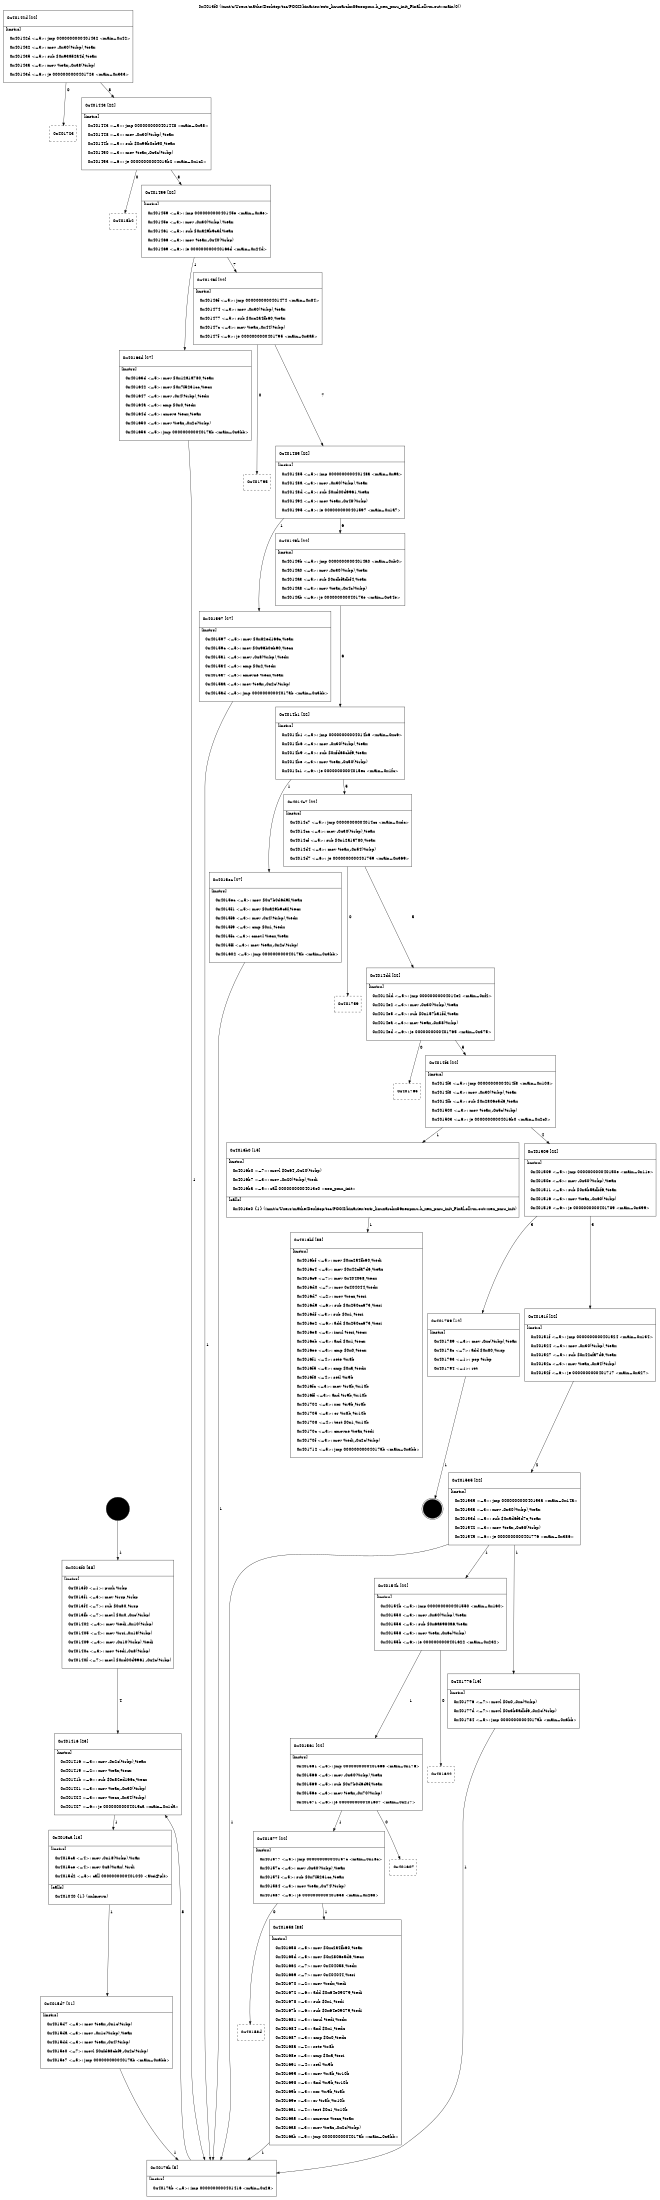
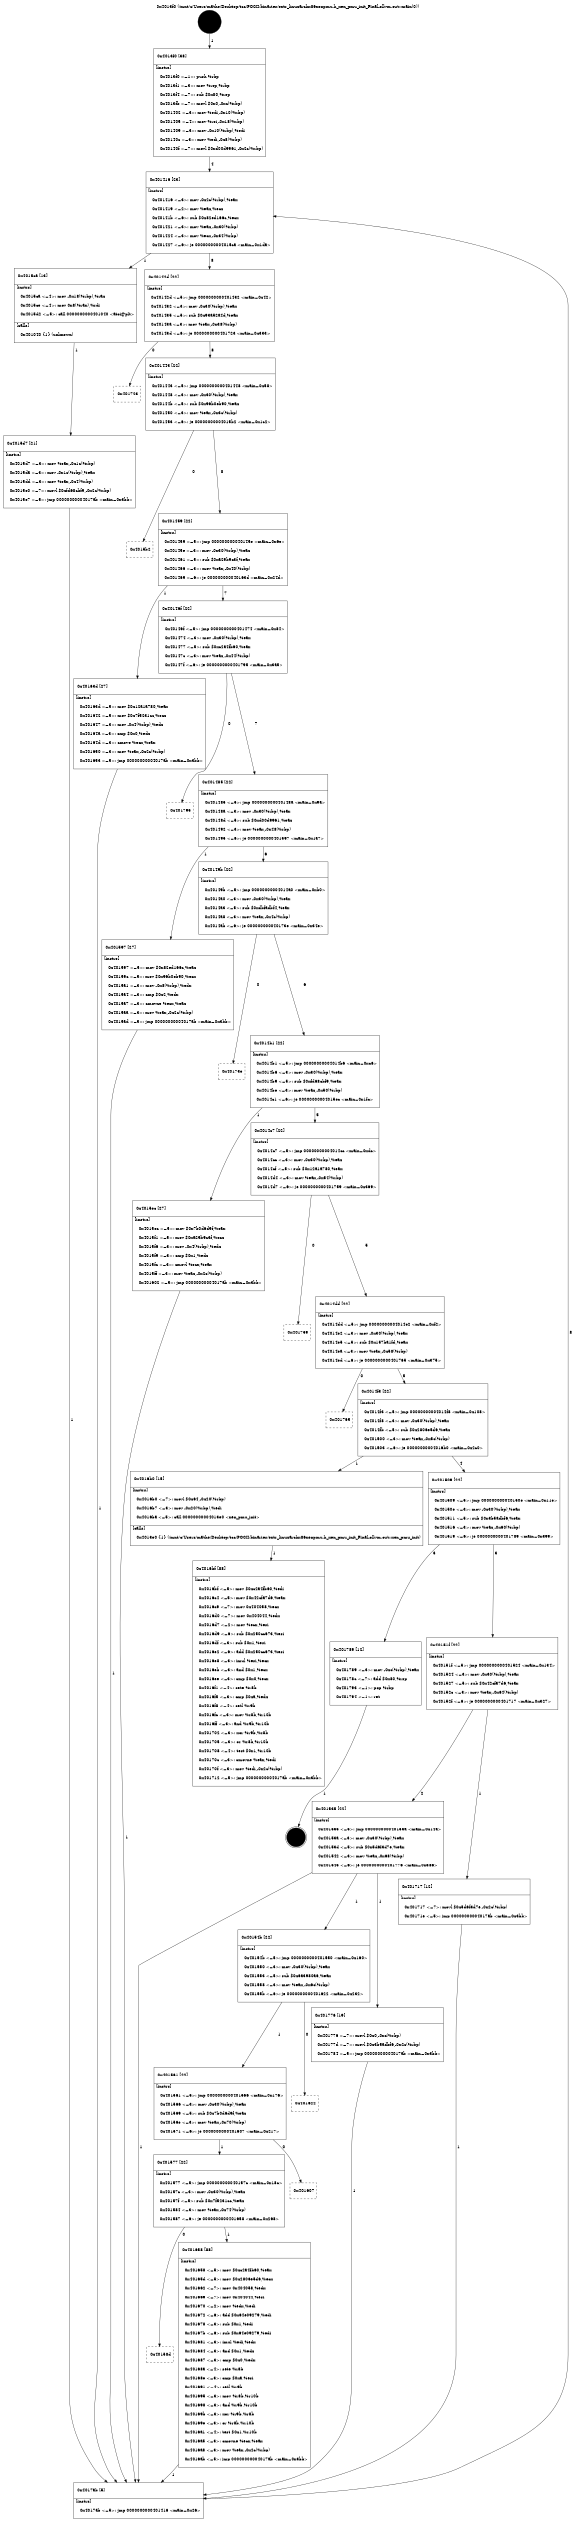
none -> (210, 260)
none -> (232, 1072)
none -> (464, 1902)
